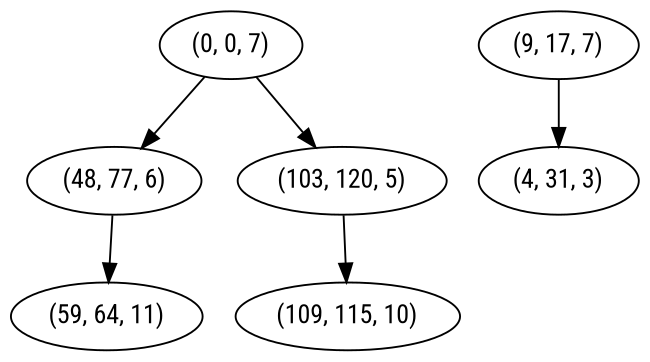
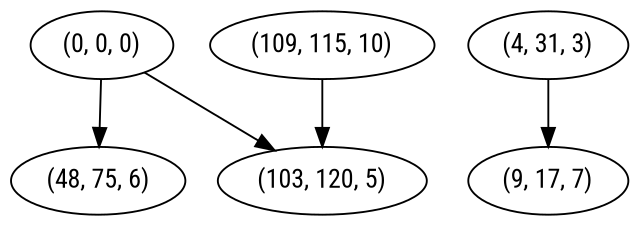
(231, 45) -> (102, 45)
(559, 104) -> (548, 104)
(114, 181) -> (98, 181)
(345, 239) -> (322, 104)
(107, 316) -> none
